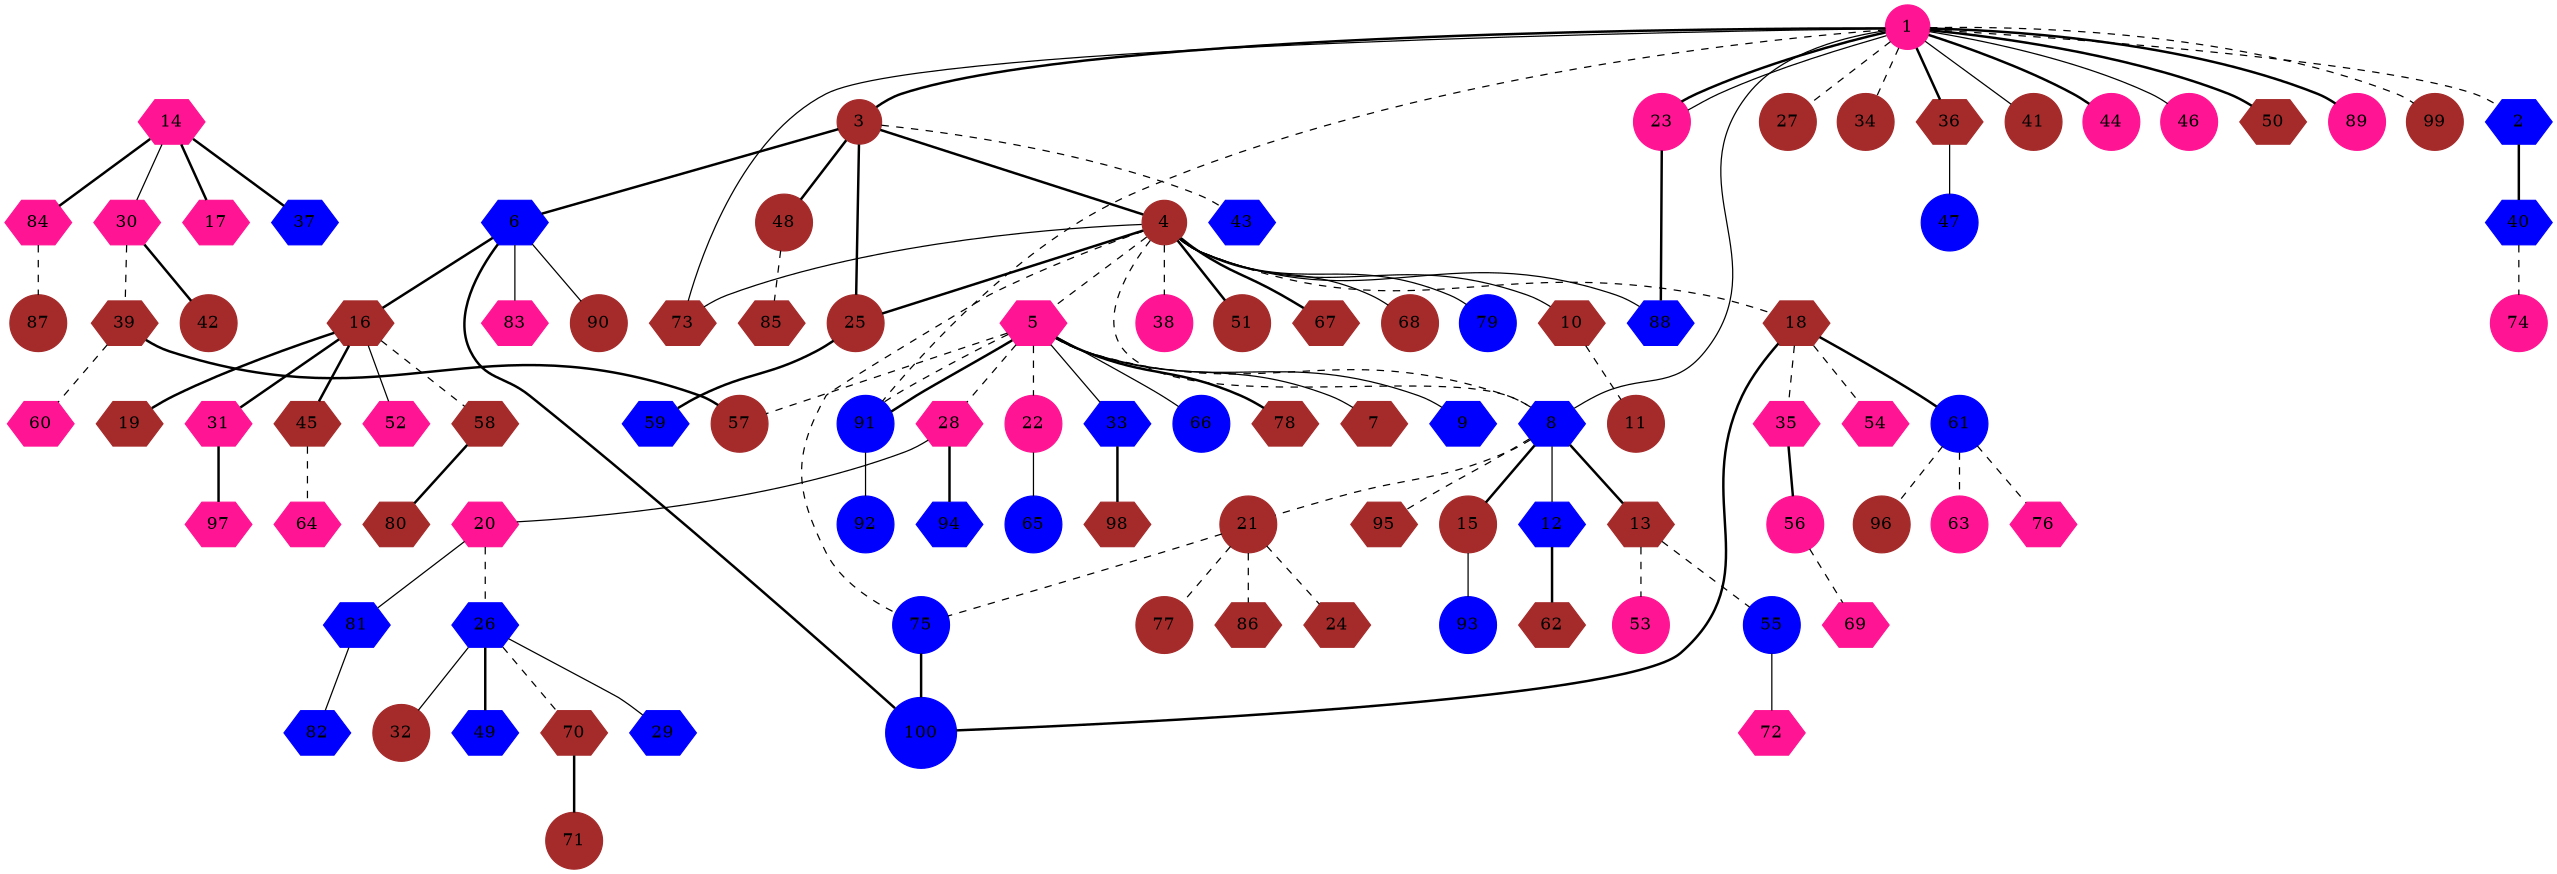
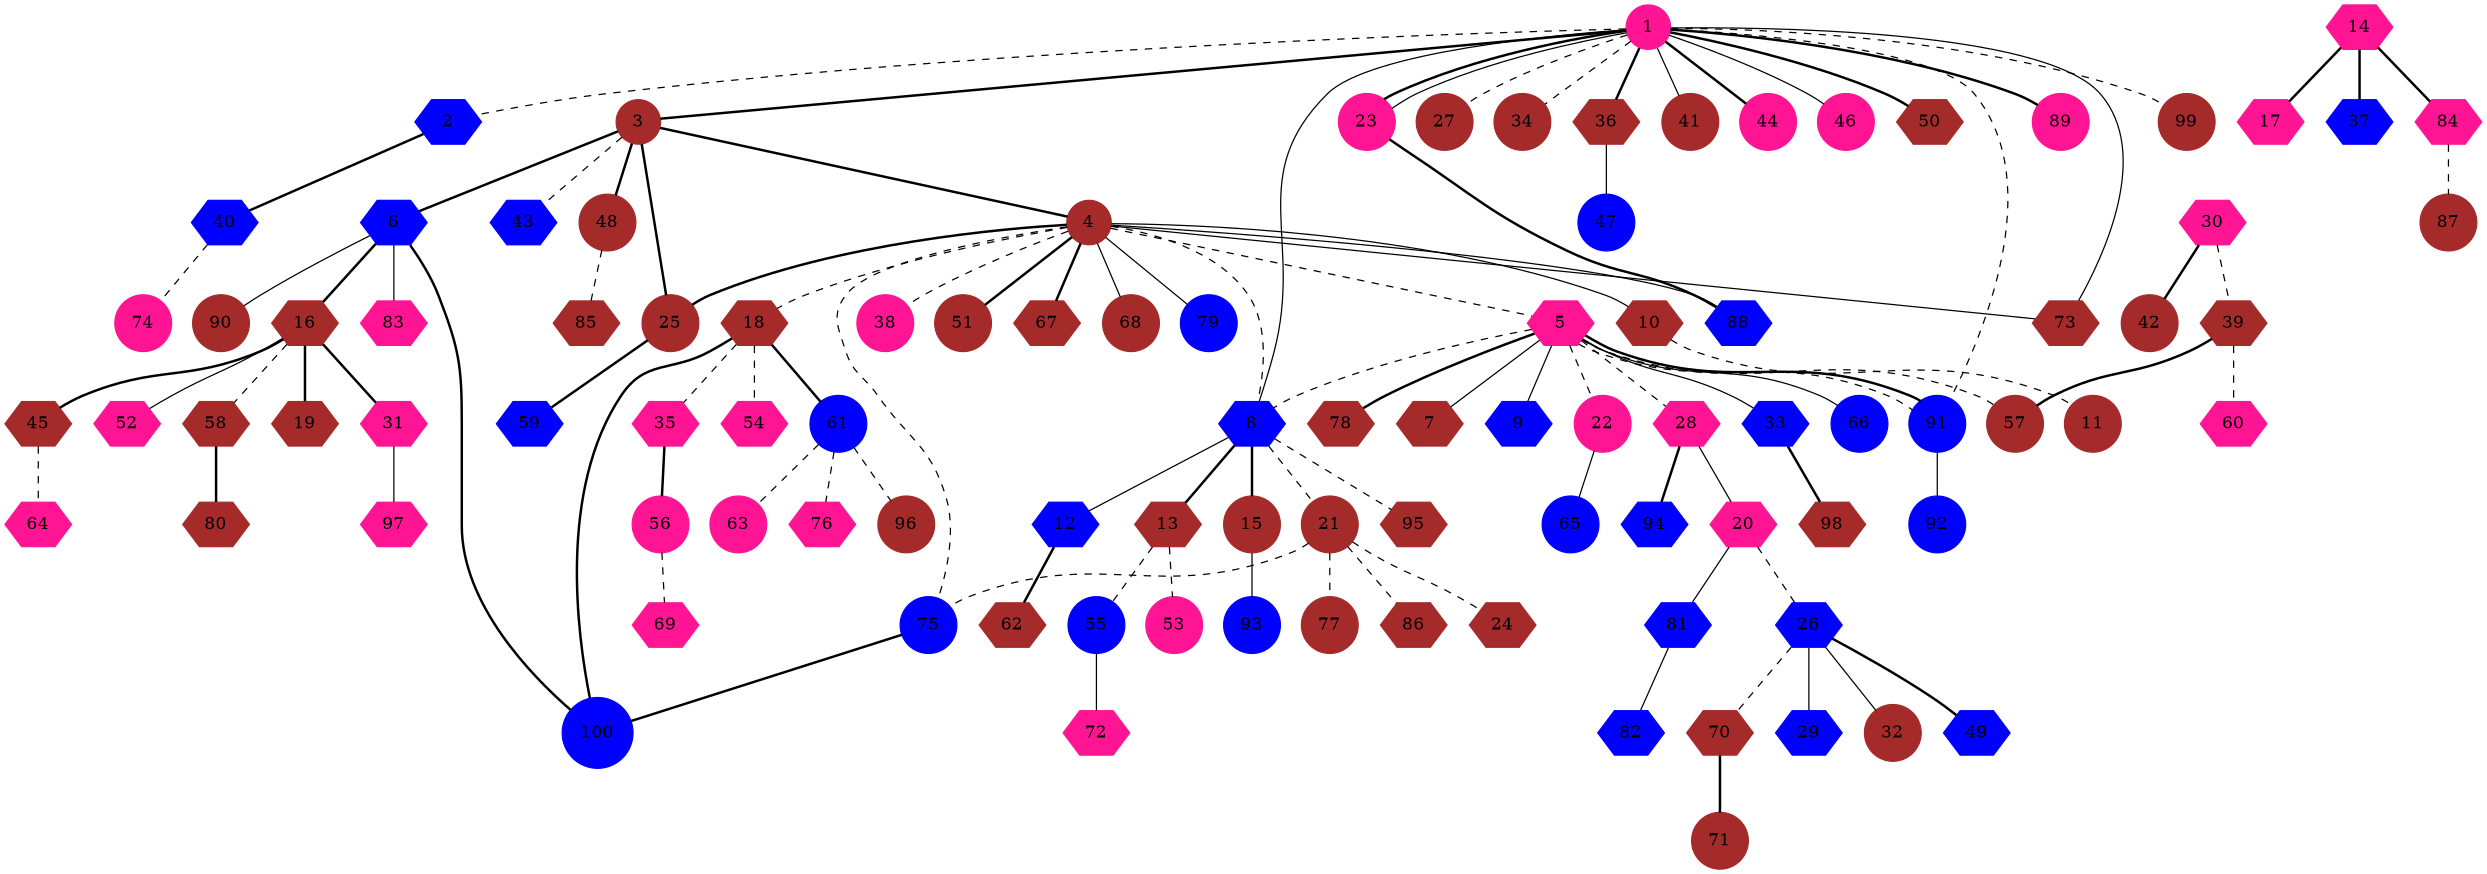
(149, 172) -> none
(219, 474) -> (394, 474)
